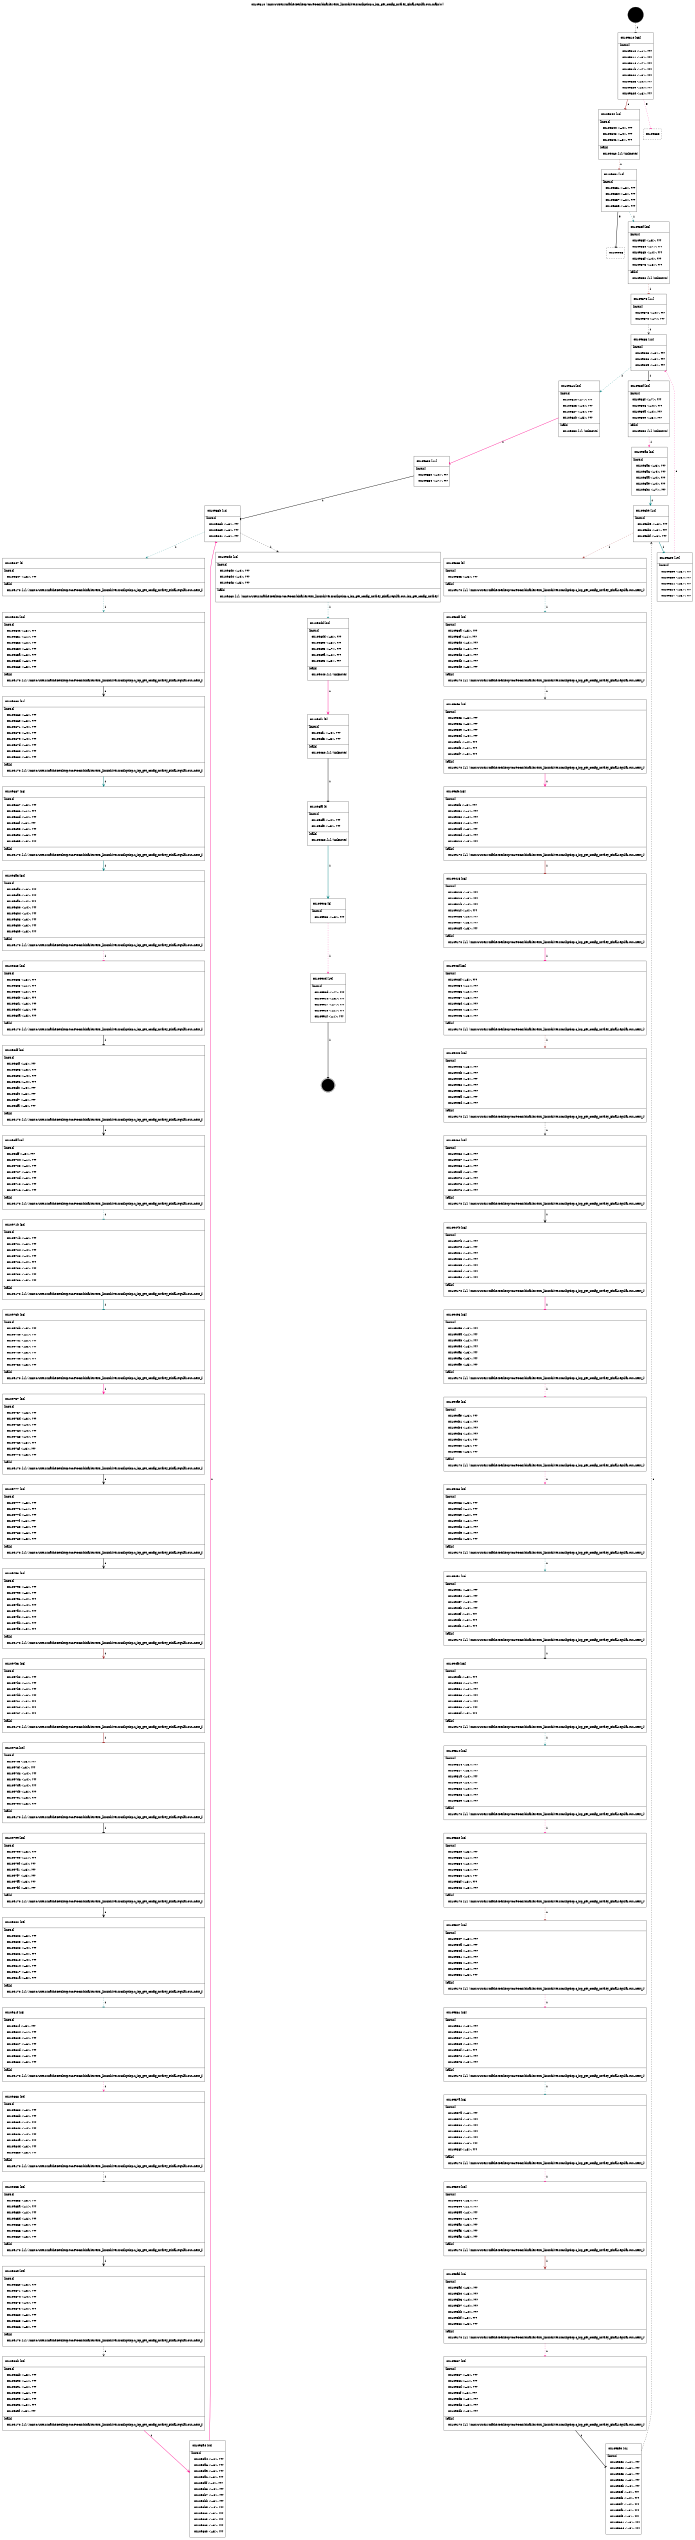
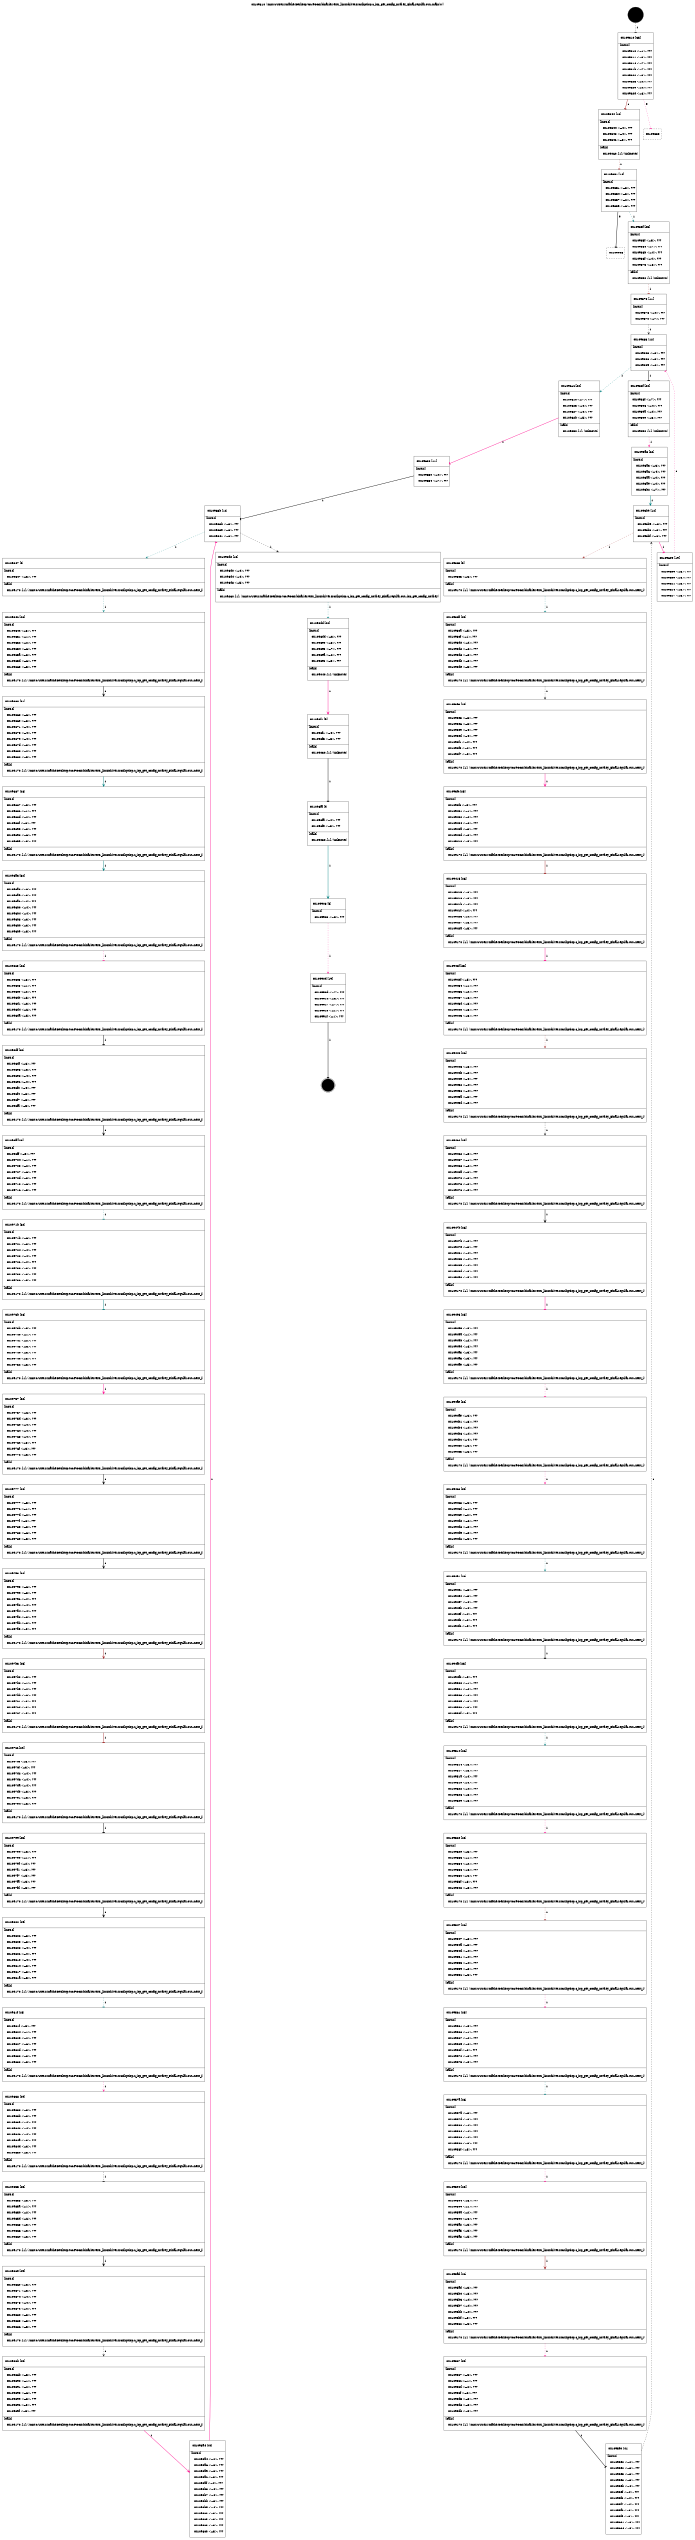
(661, 547) -> (661, 547)
